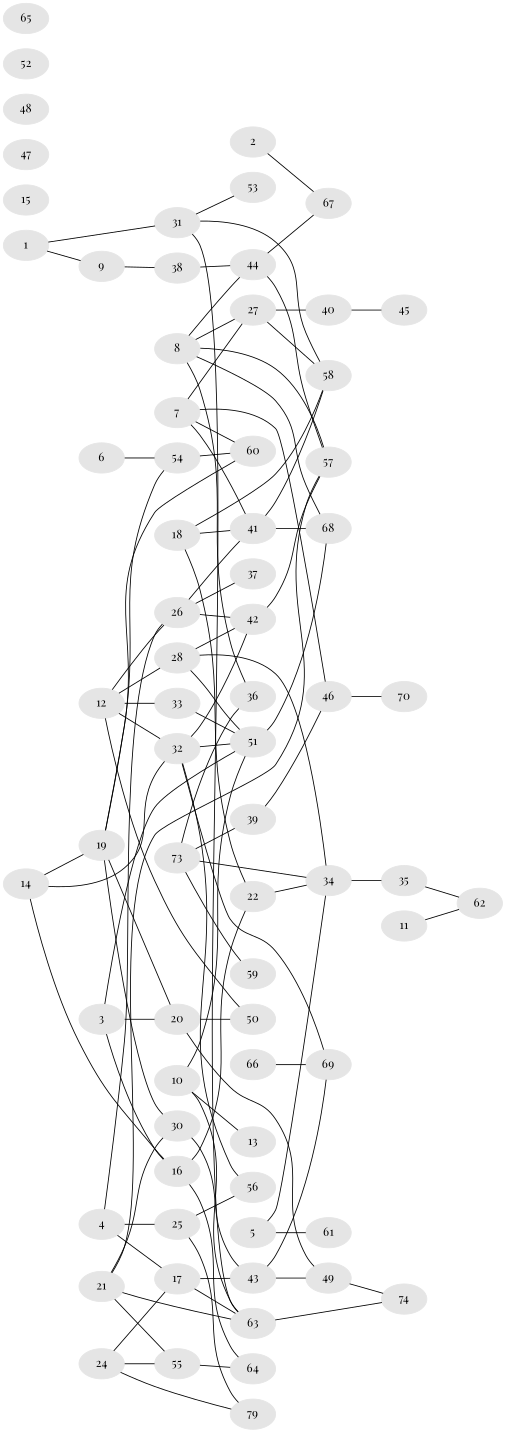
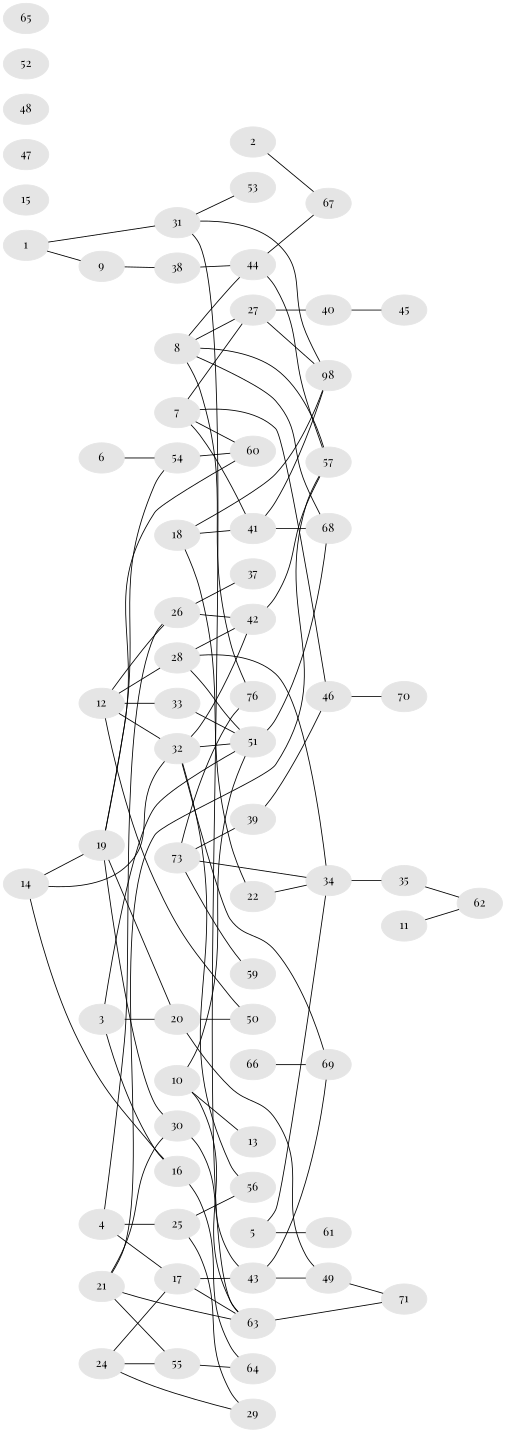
(329, 376) -> (329, 376)
(211, 573) -> none
(253, 697) -> (253, 697)
(221, 1036) -> none
(404, 1299) -> (404, 1299)
(253, 1414) -> (253, 1414)
